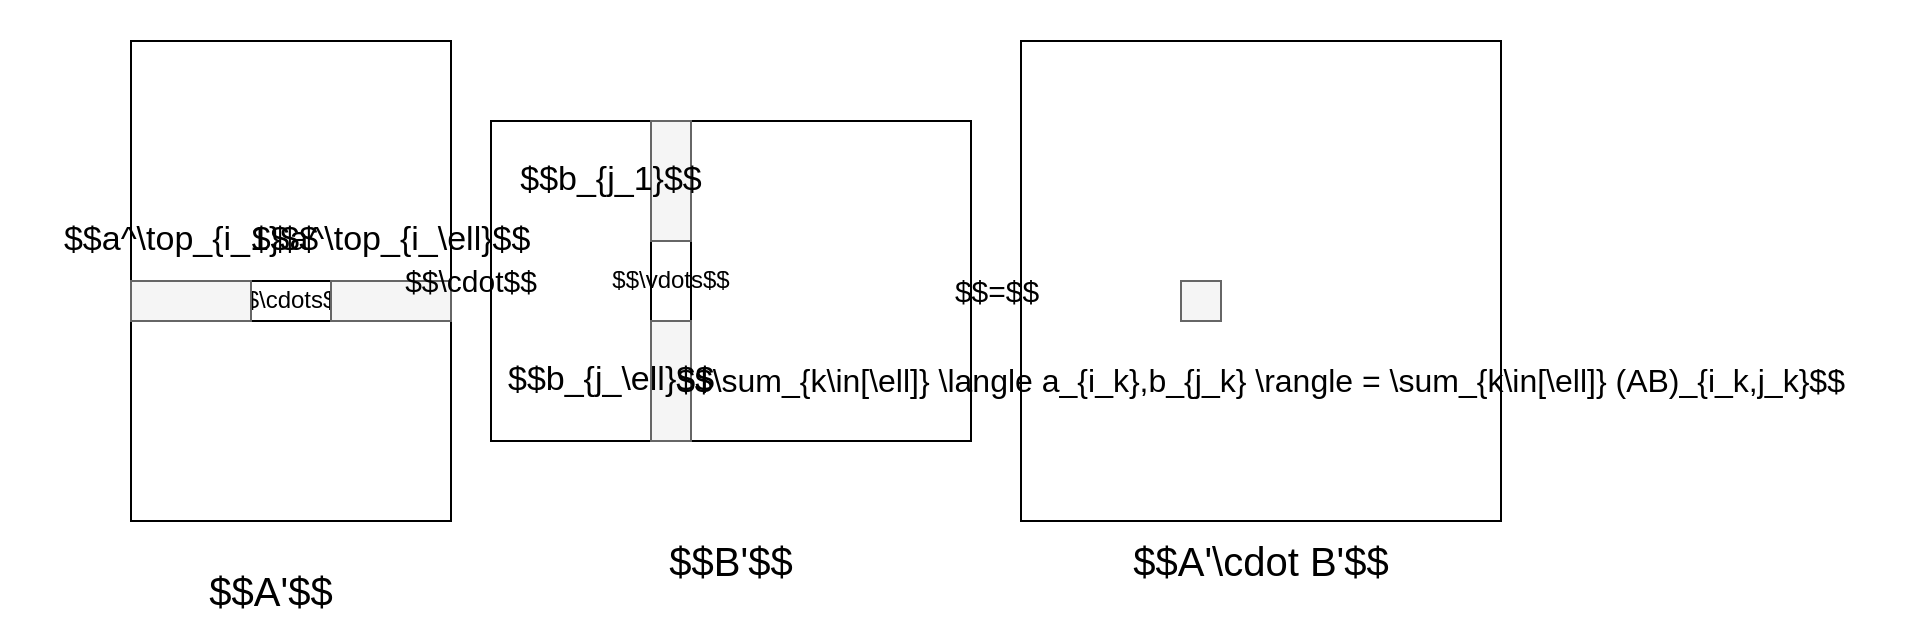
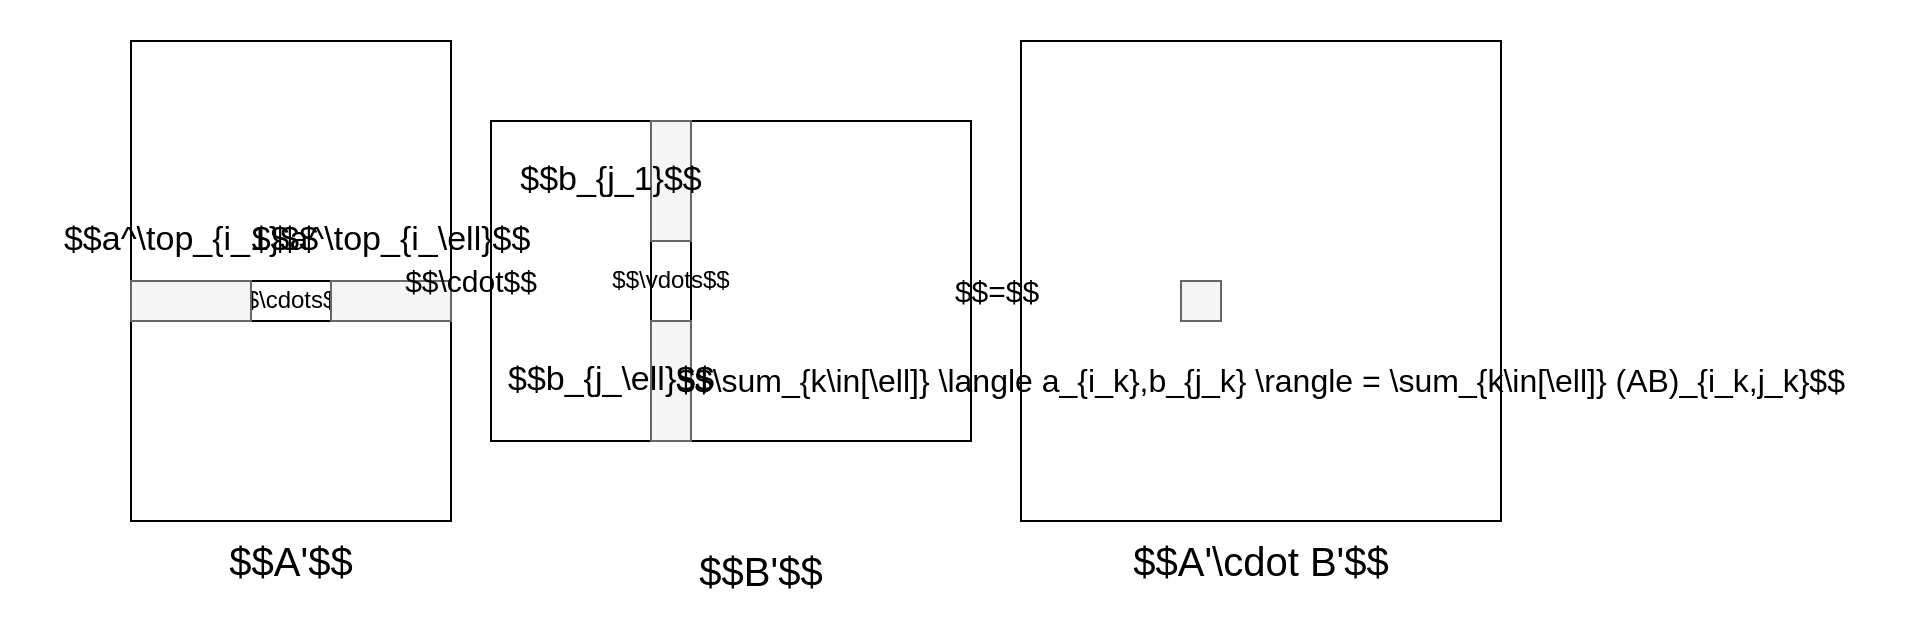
(731, 561) -> (761, 571)
(271, 591) -> (291, 561)
